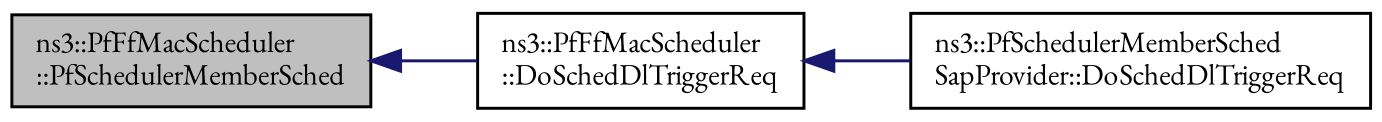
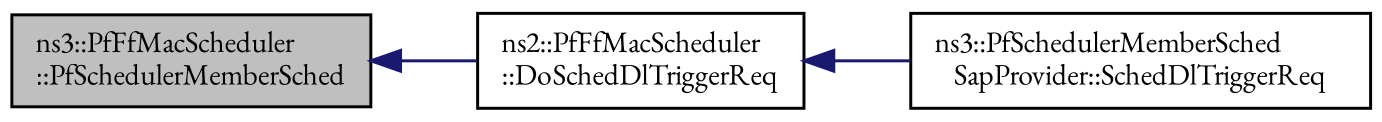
(641, 61) -> (641, 61)
(1141, 61) -> (1141, 61)
